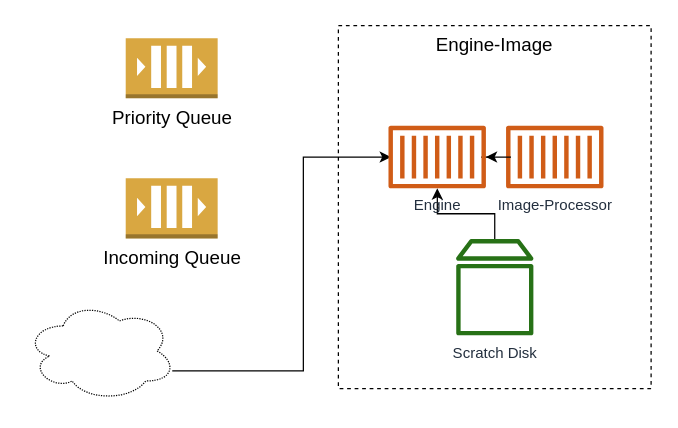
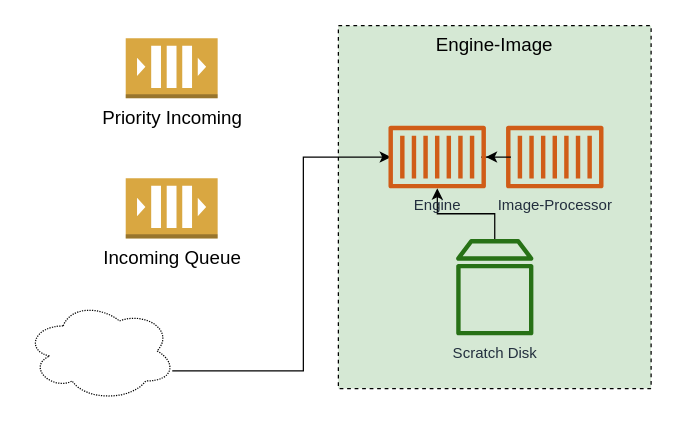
(173, 118) -> (173, 118)
(494, 207) -> (494, 207)
